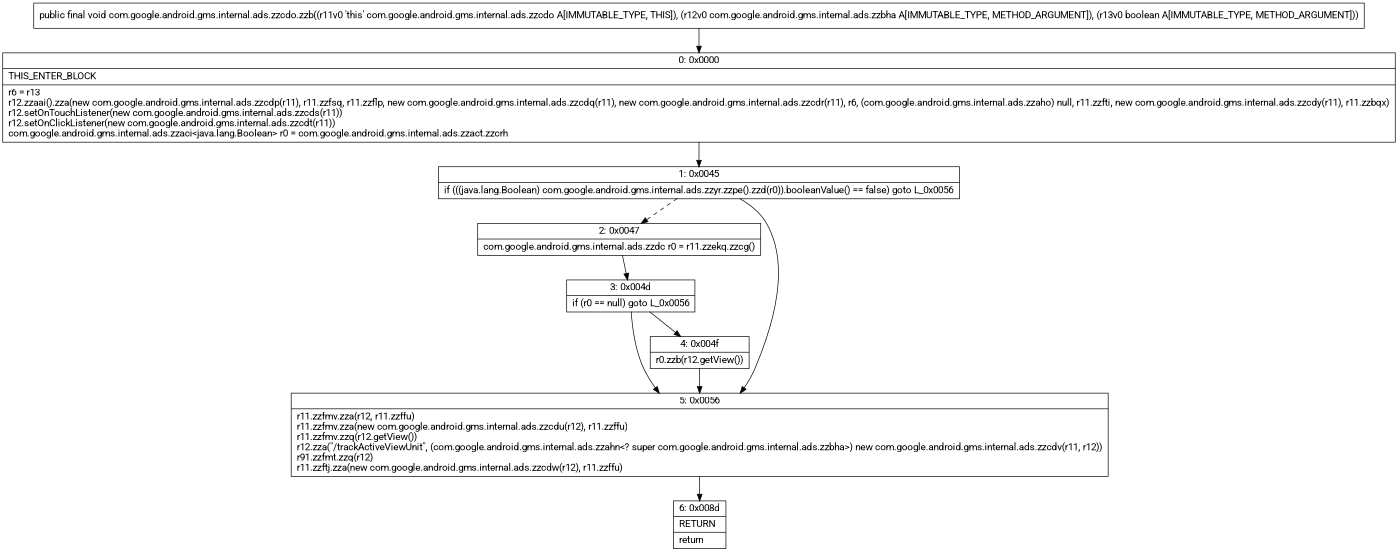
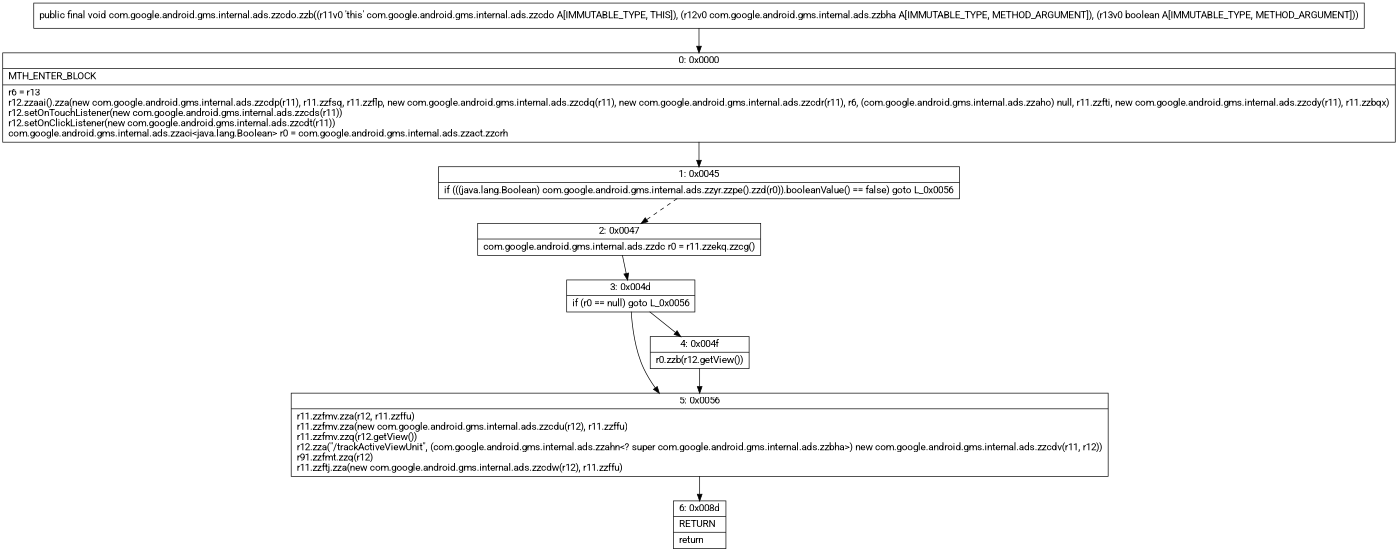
(53, 76) -> (53, 76)
(777, 289) -> none
